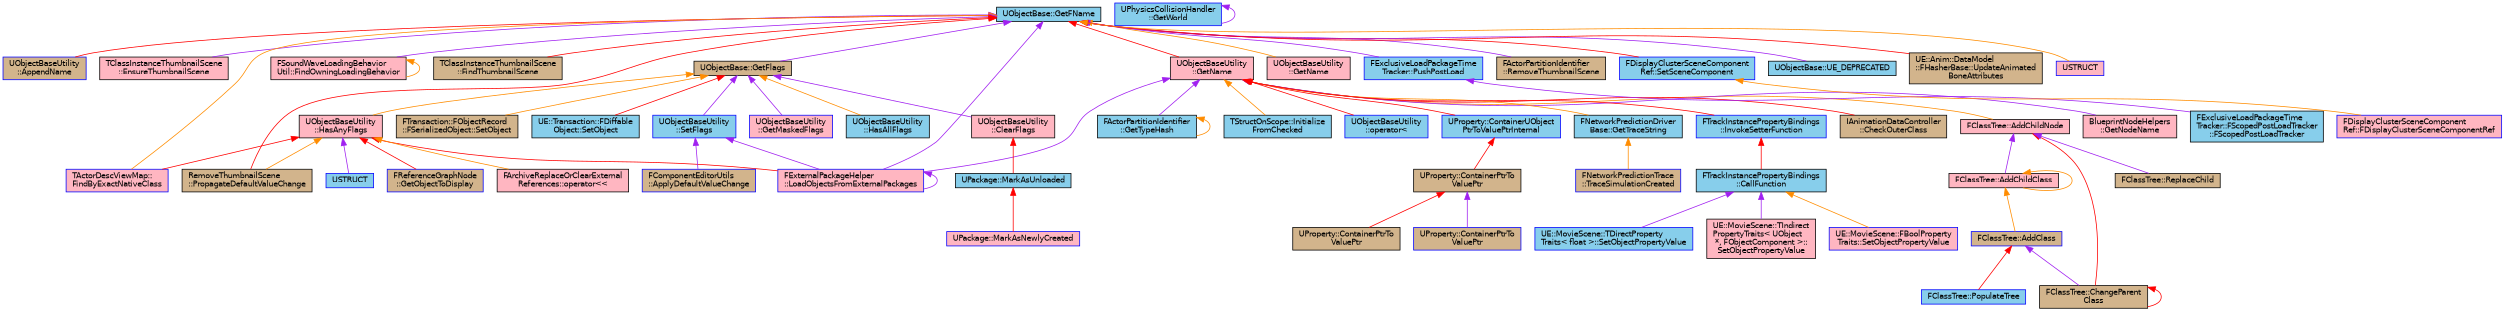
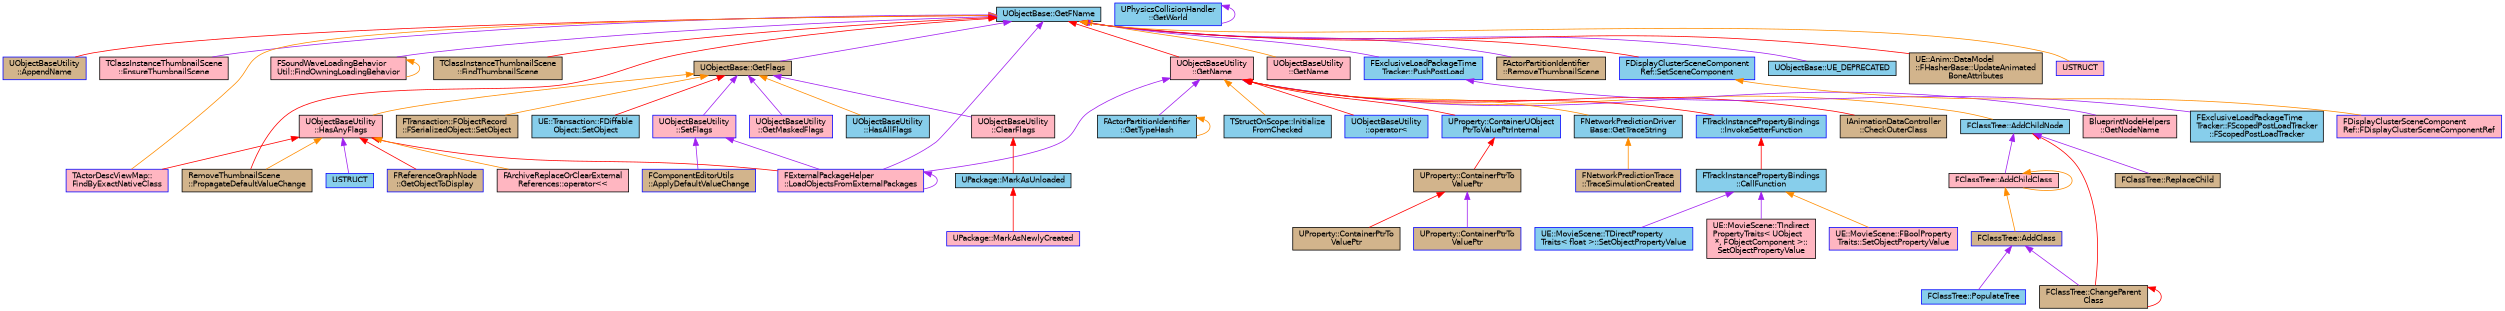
(694, 127) -> (694, 127)
(2015, 127) -> (2015, 127)
(1993, 271) -> (1993, 271)
